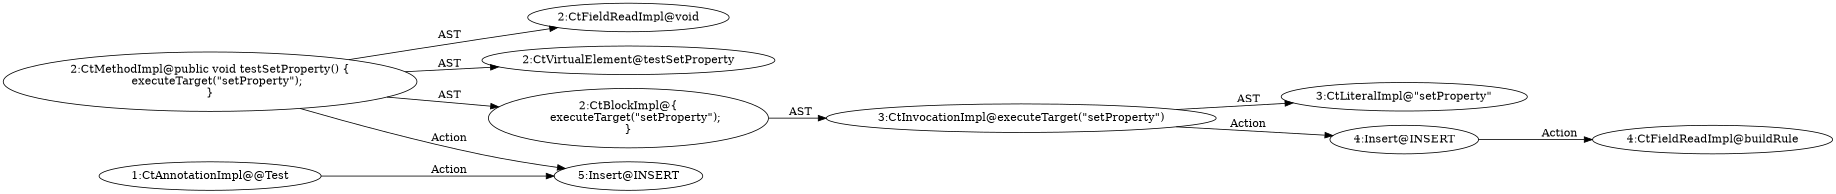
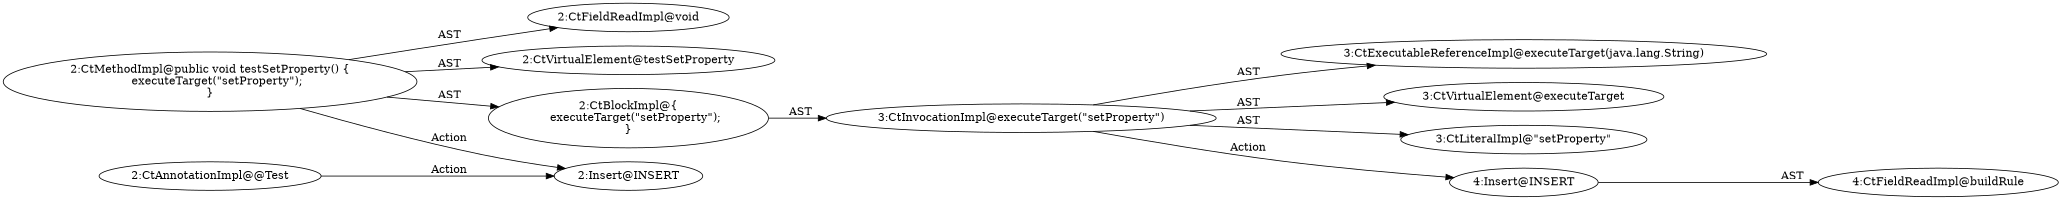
none -> (1524, 54)
none -> (1524, 97)
(1560, 134) -> (1792, 176)
(210, 176) -> (210, 176)
(628, 176) -> (628, 176)
